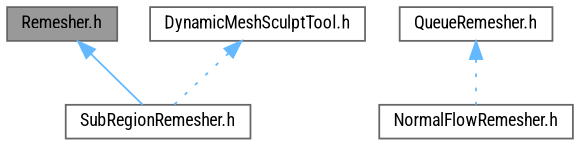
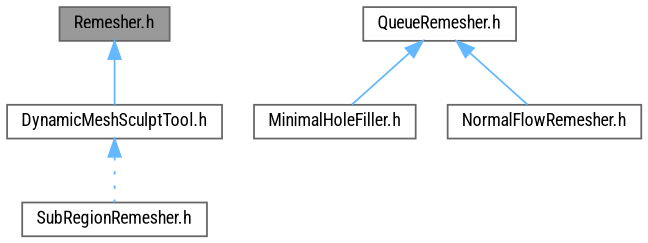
(117, 79) -> (115, 82)
(476, 82) -> (499, 79)
none -> (335, 122)
